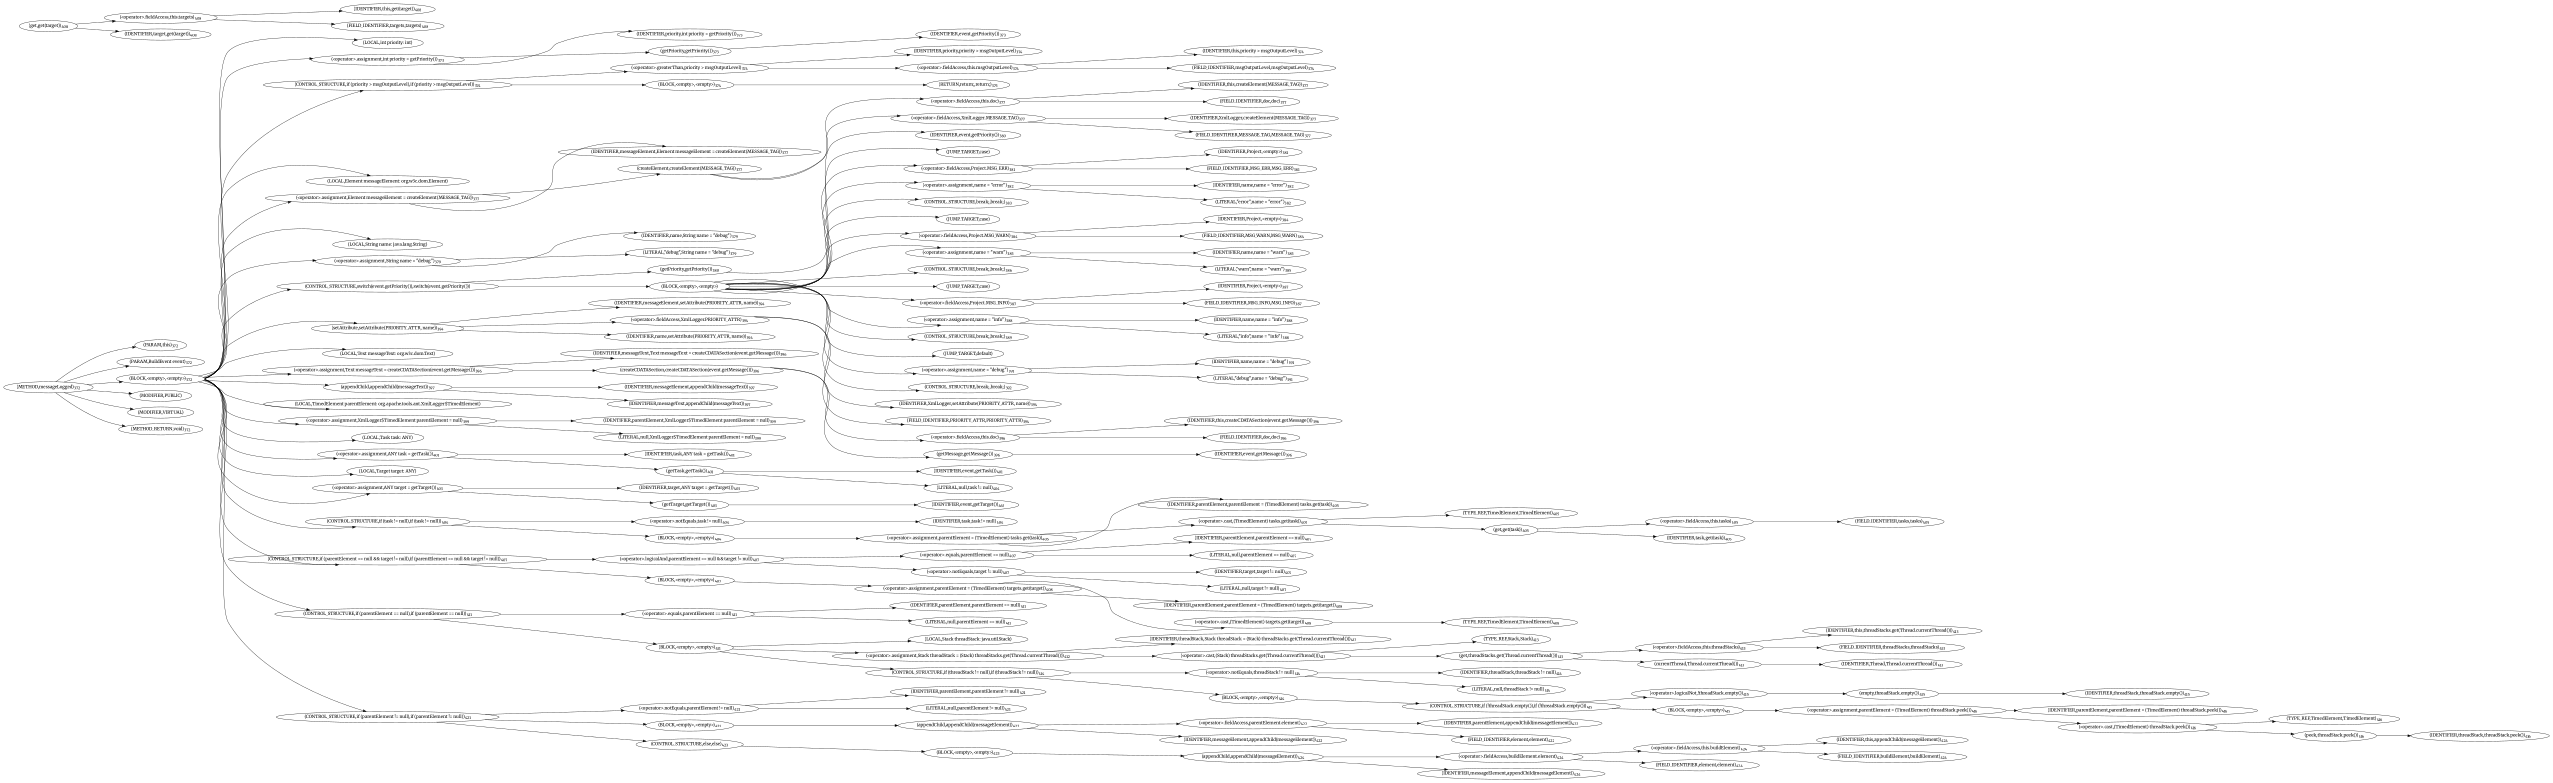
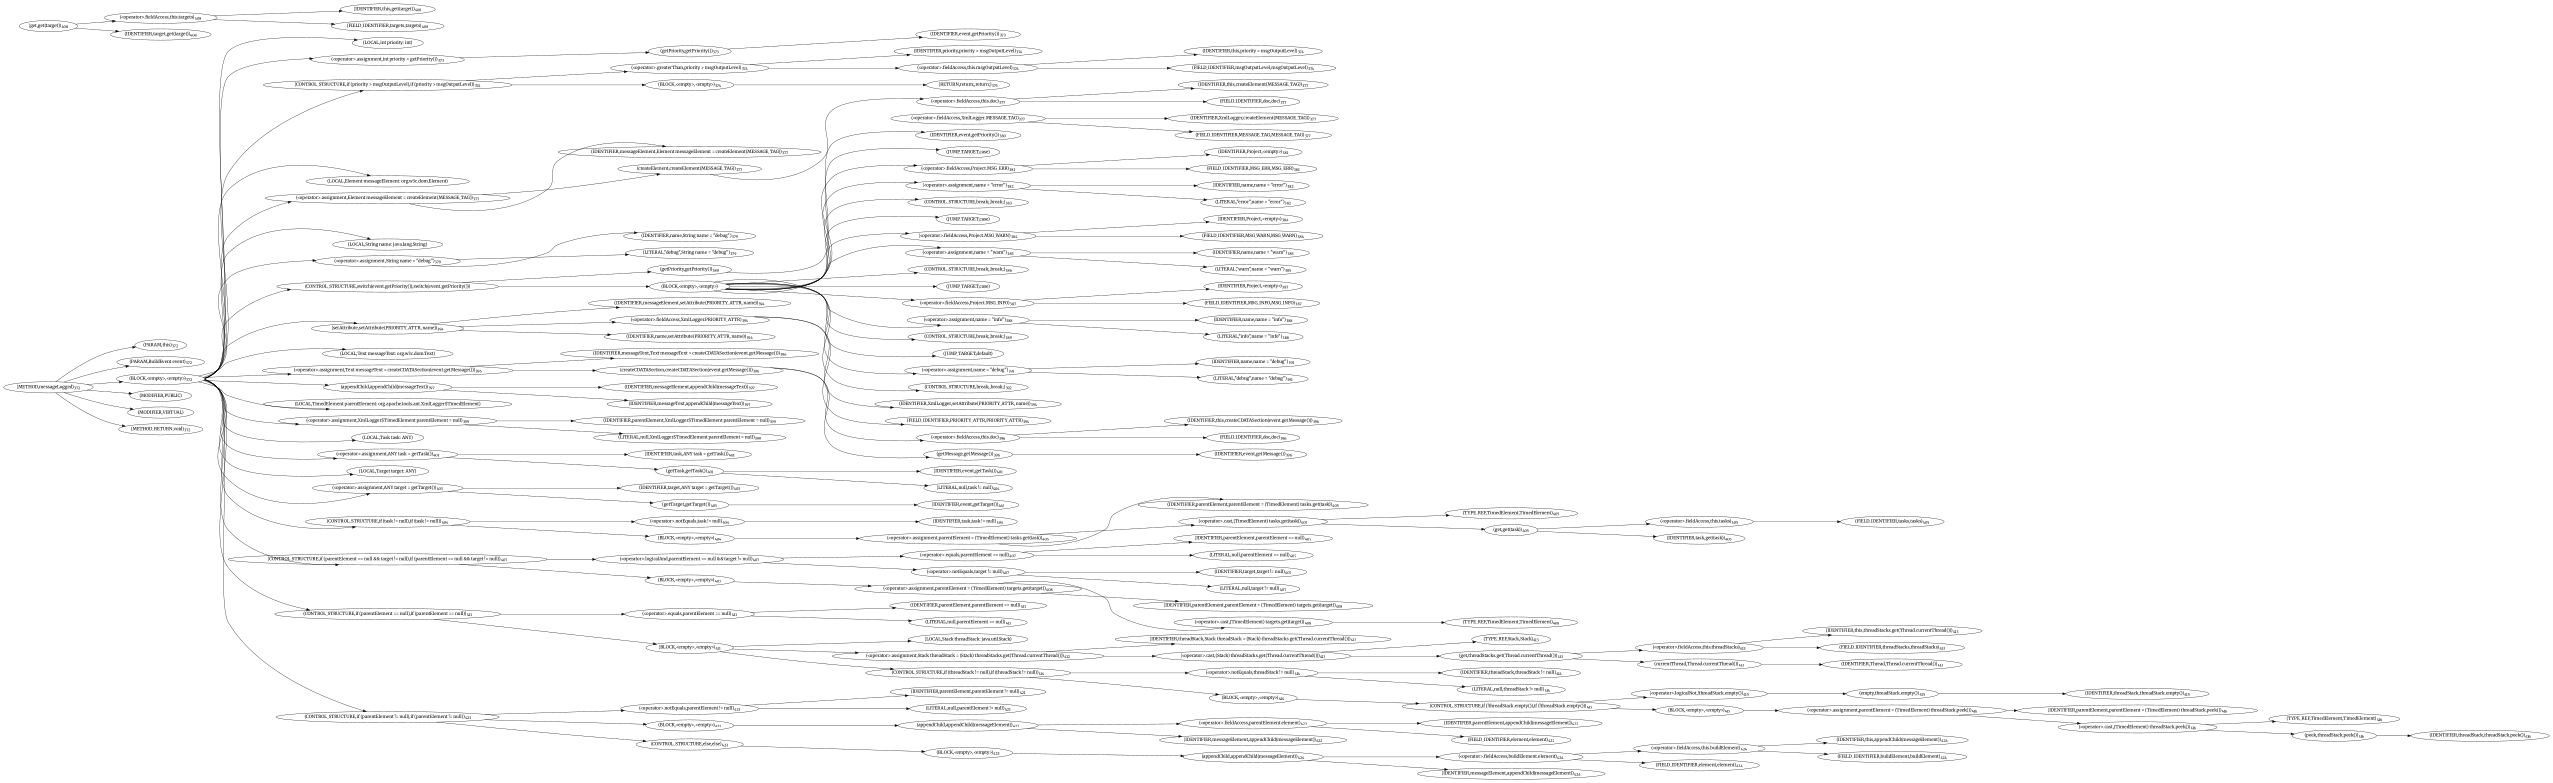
(690, 35) -> none
(830, 130) -> none
